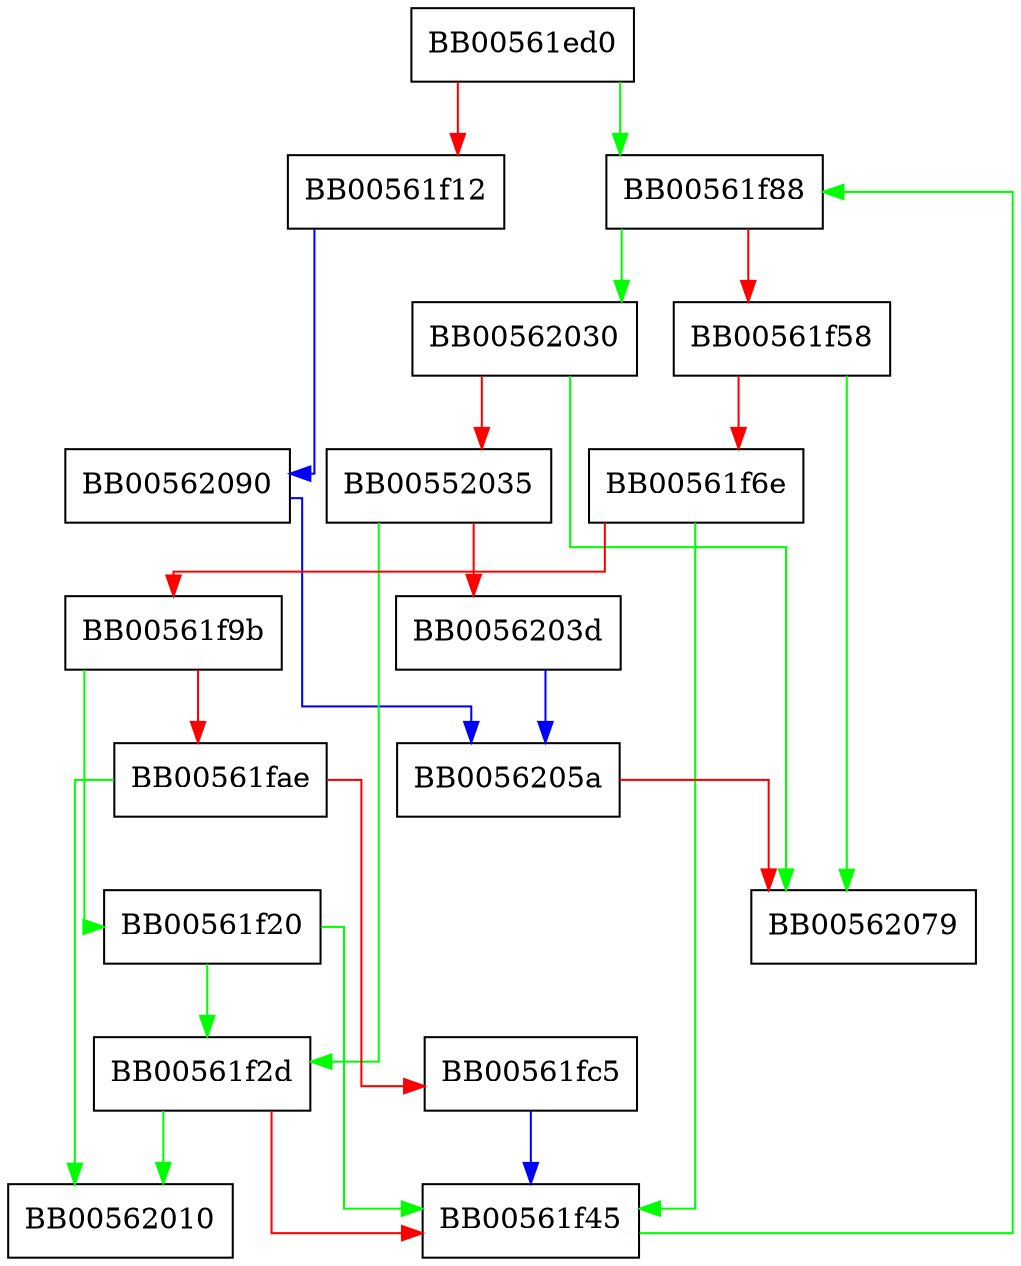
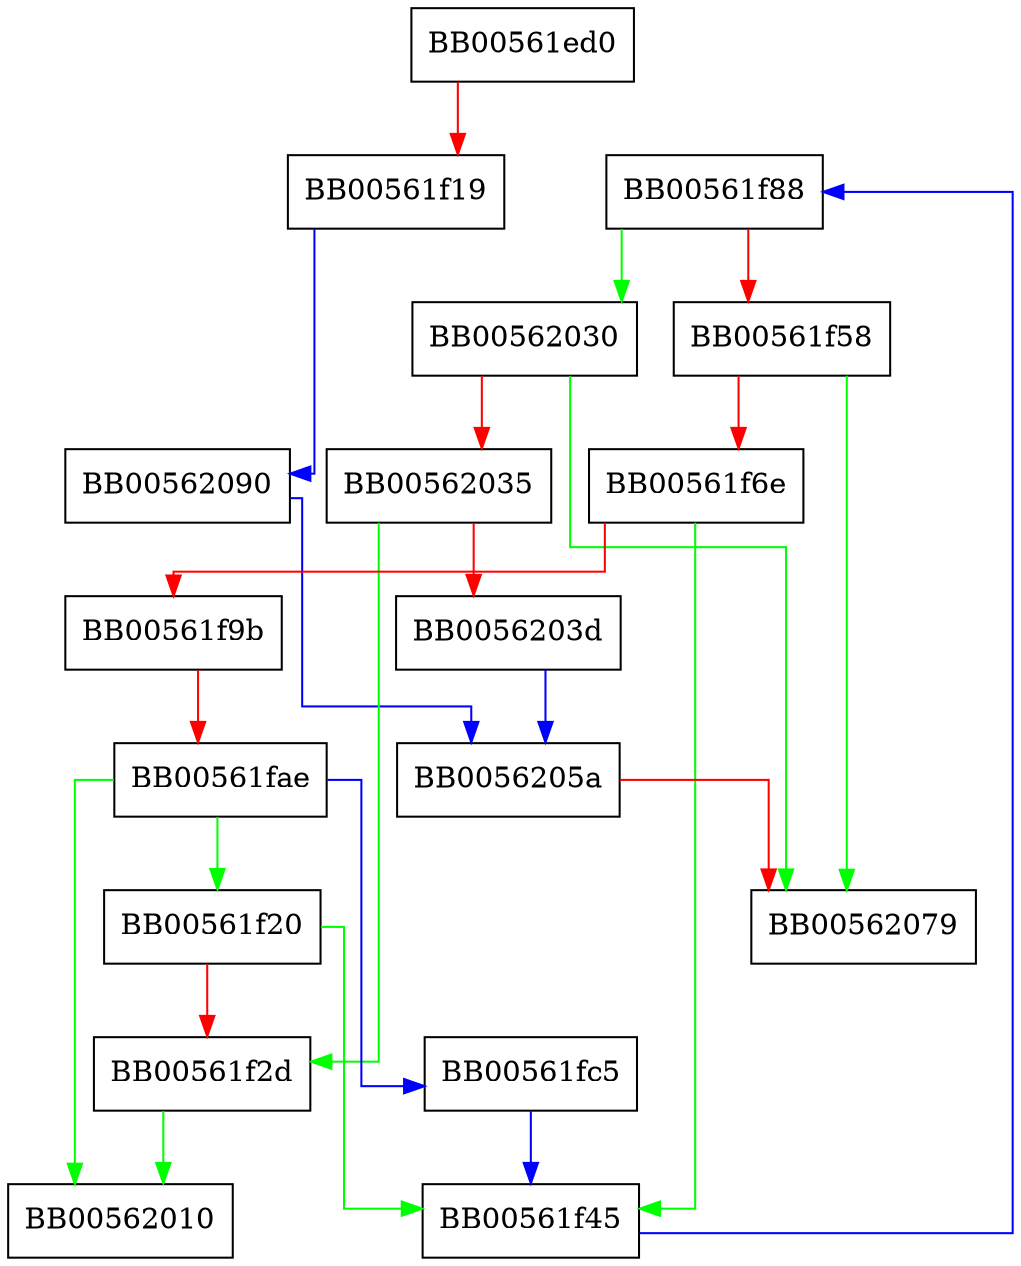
(620, 108) -> none
(396, 192) -> (396, 192)
(439, 486) -> (439, 486)
(84, 767) -> (217, 843)
(1013, 814) -> (1013, 814)
(361, 937) -> (361, 937)
(207, 990) -> (207, 990)
(276, 1233) -> none
